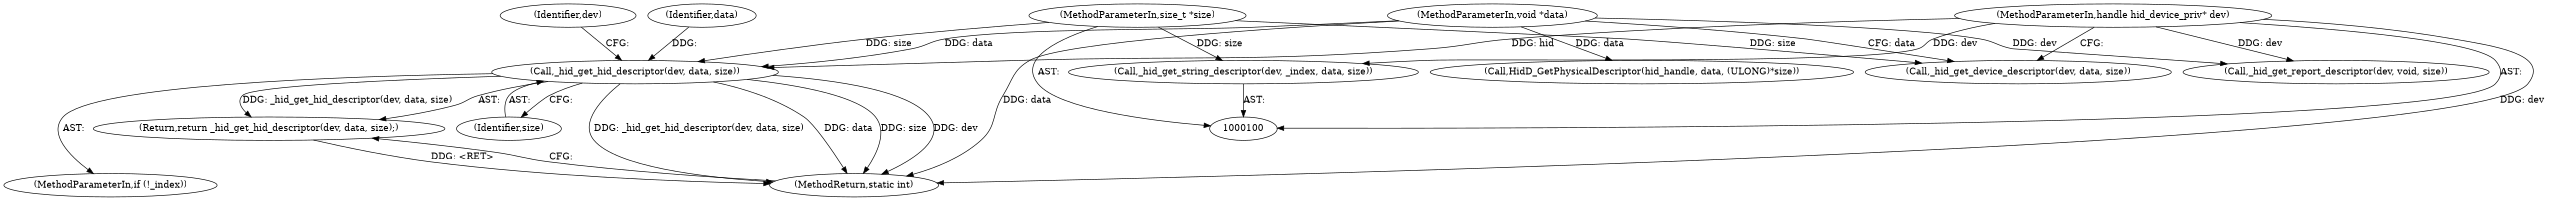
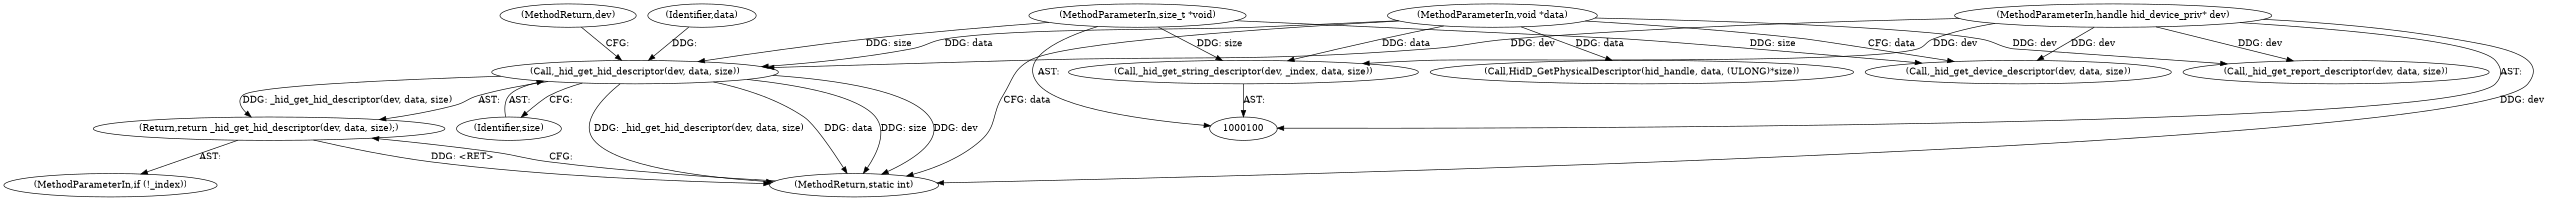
(568, 16) -> (568, 16)
(1137, 16) -> (1137, 16)
none -> (1369, 42)
(1533, 44) -> (1533, 44)
(2093, 44) -> (2093, 44)
(2336, 72) -> (2336, 72)
(243, 83) -> (192, 156)
(1027, 100) -> (1027, 100)
